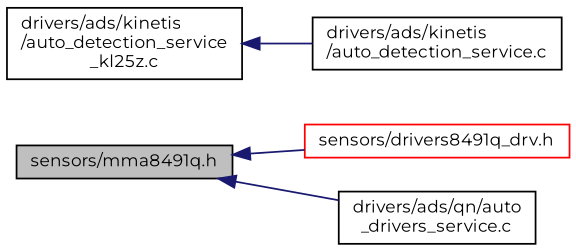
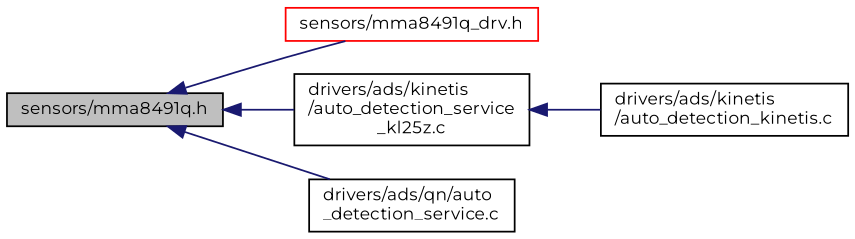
(437, 44) -> (725, 110)
none -> (267, 110)
(437, 141) -> (412, 24)
(437, 218) -> (412, 206)
